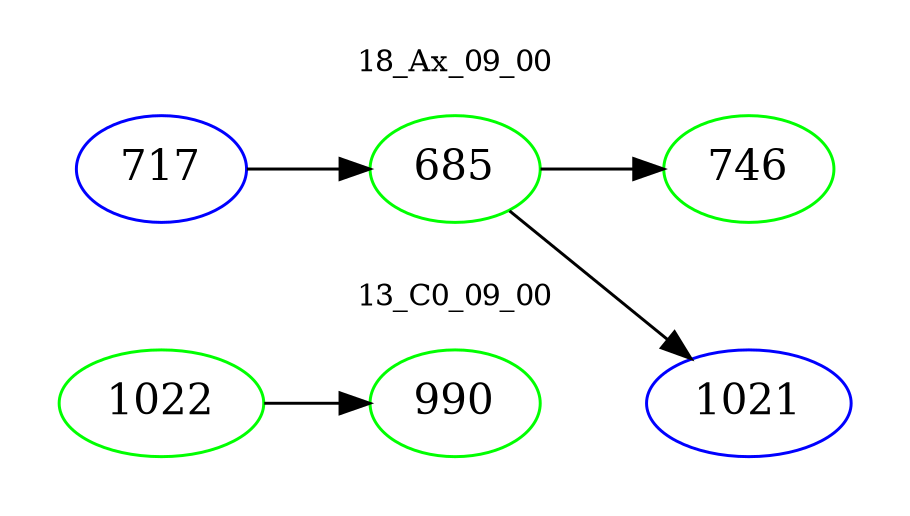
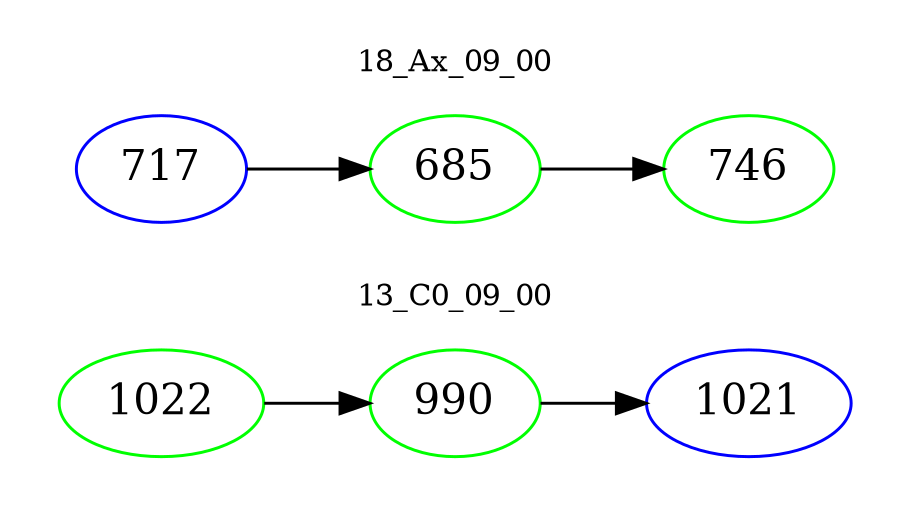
(604, 288) -> (578, 403)
